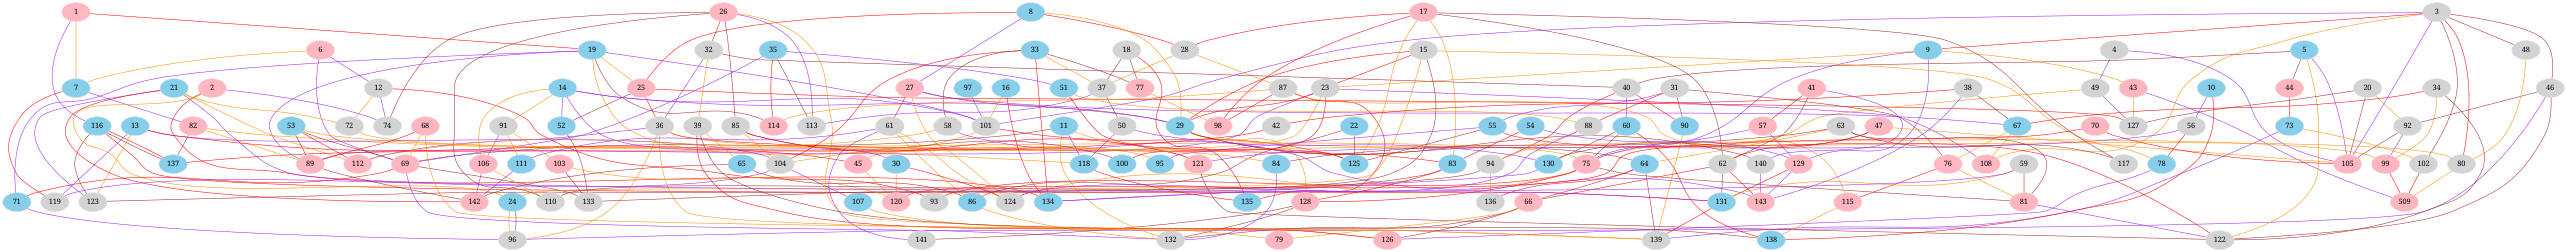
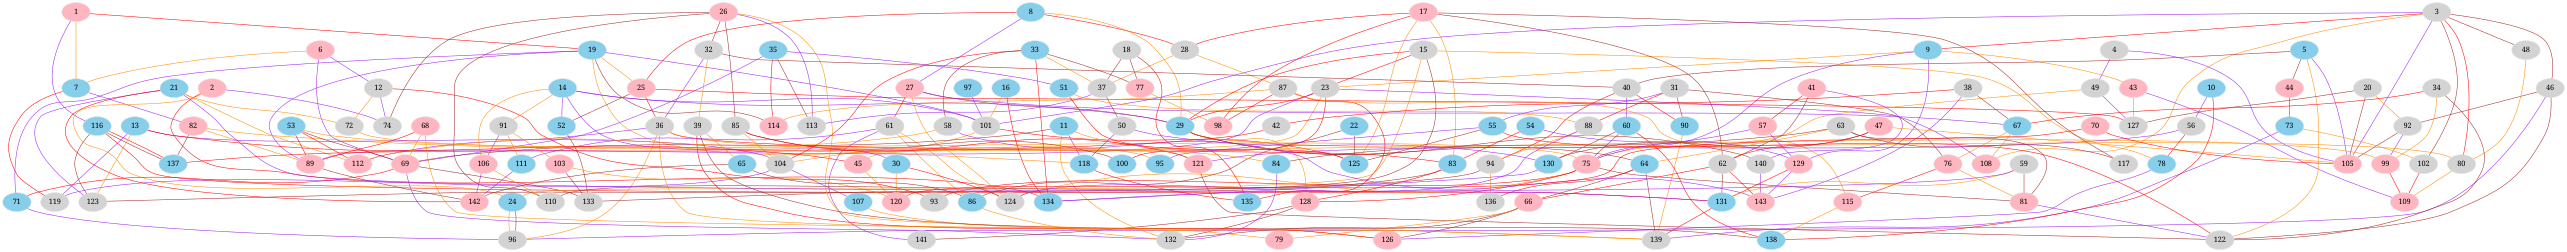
(2405, 202) -> (2405, 202)
